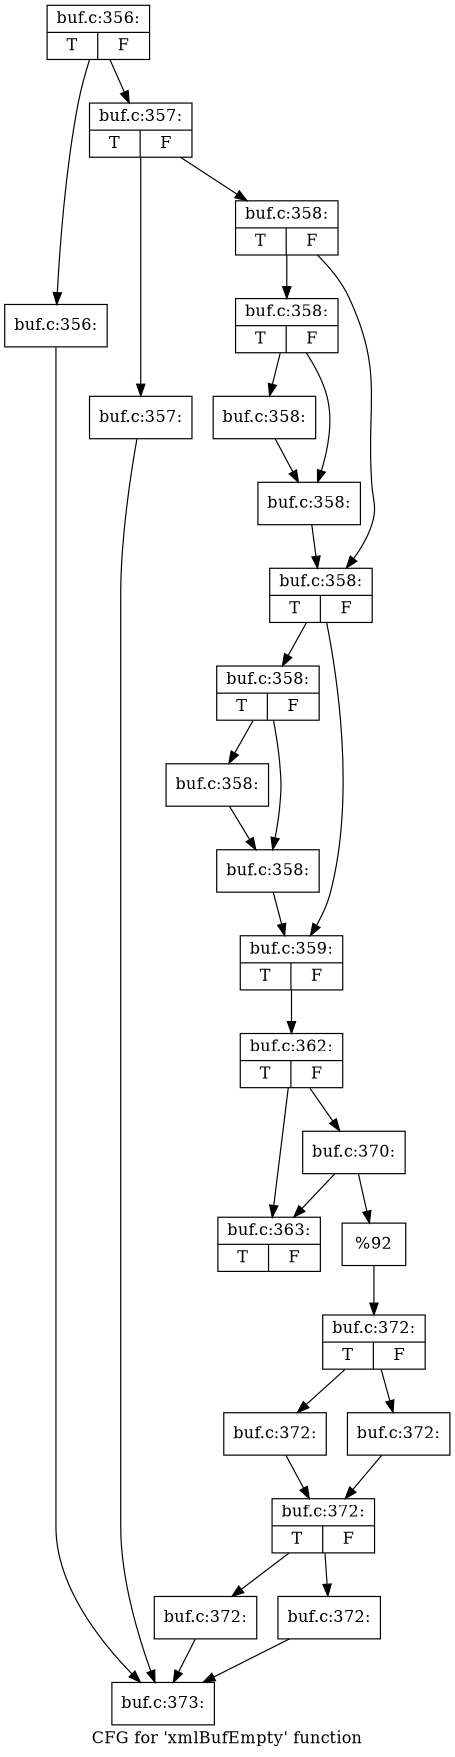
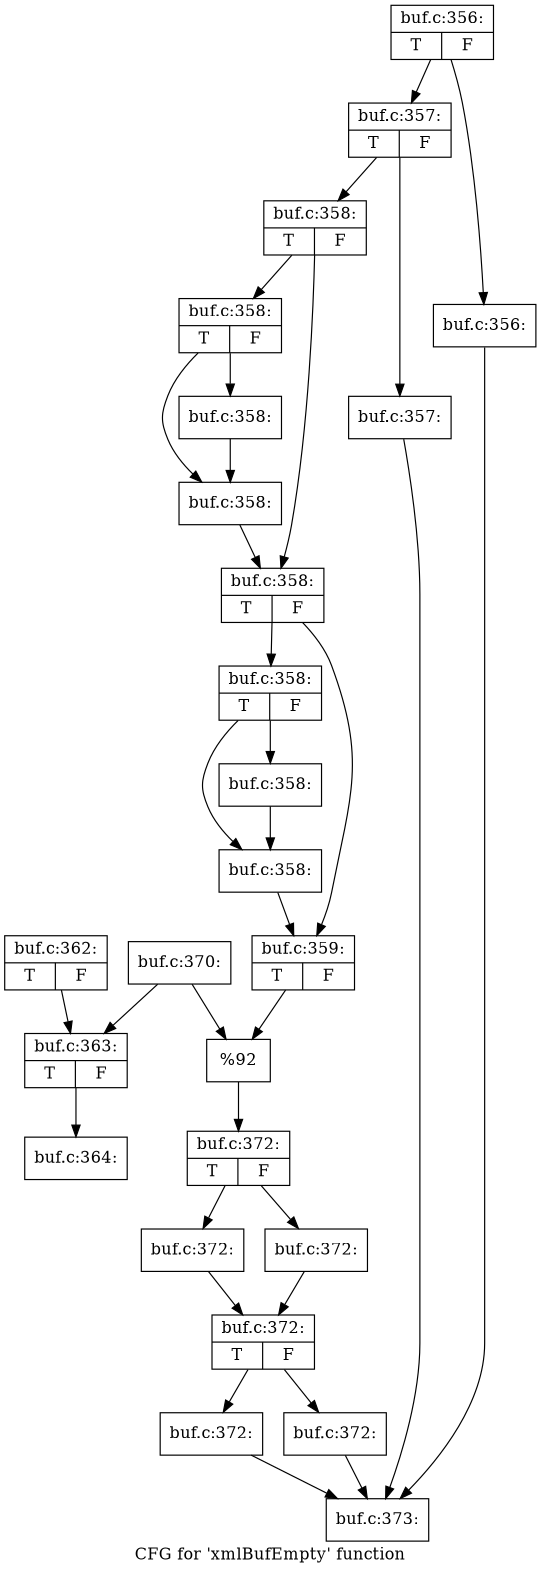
(292, 1006) -> (272, 1010)
(321, 1105) -> none
none -> (76, 1158)
